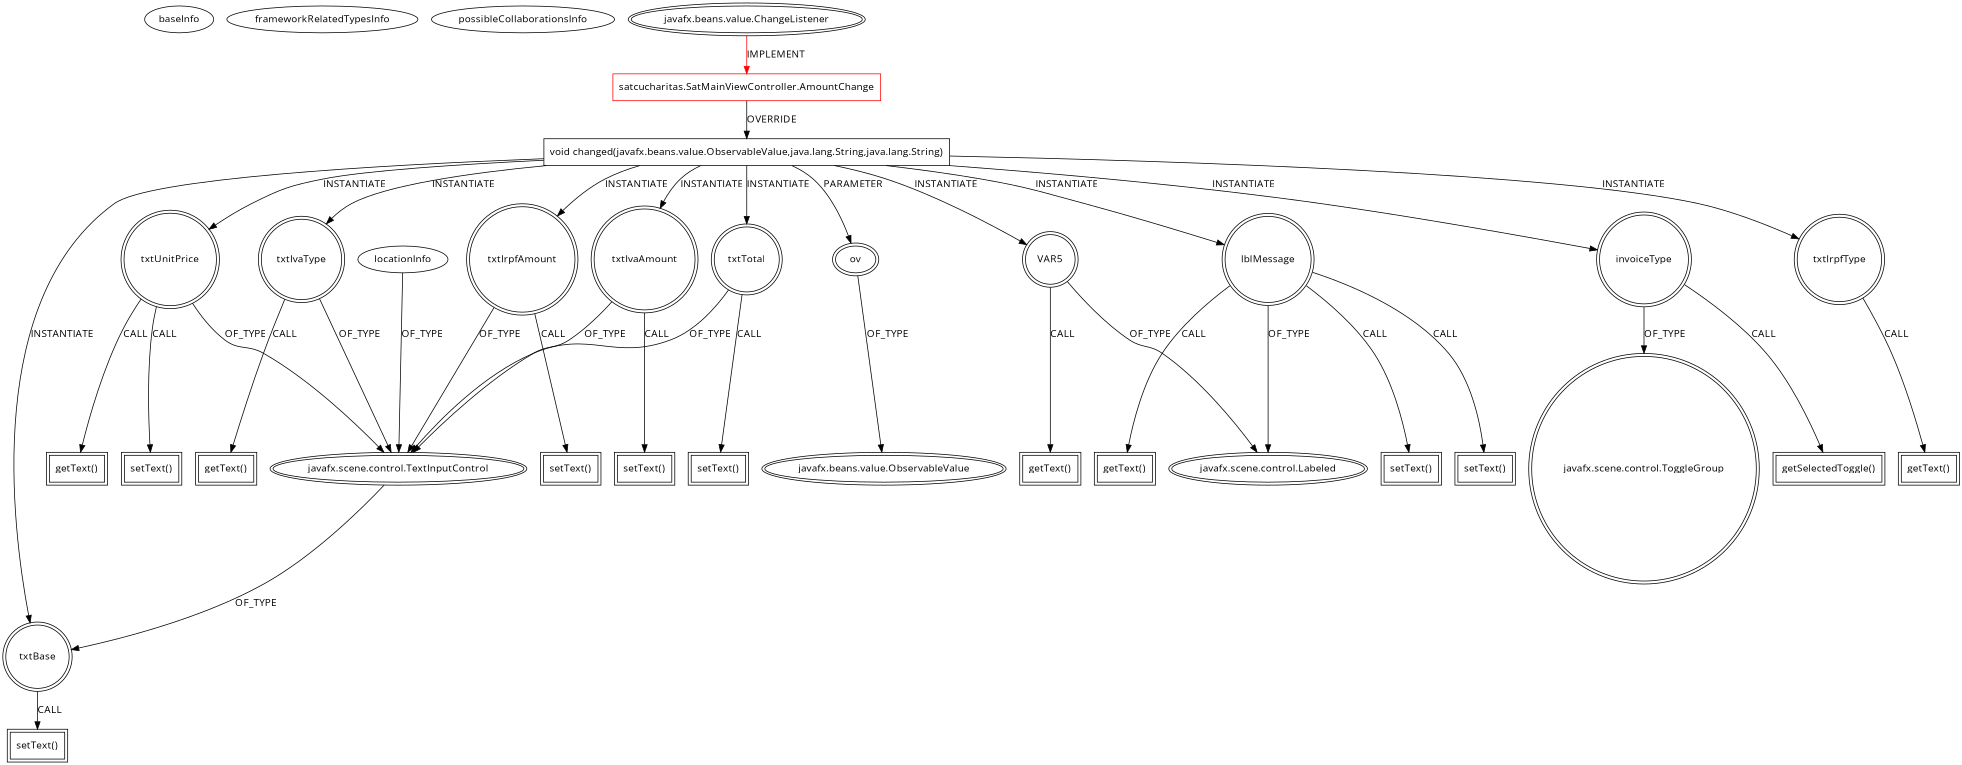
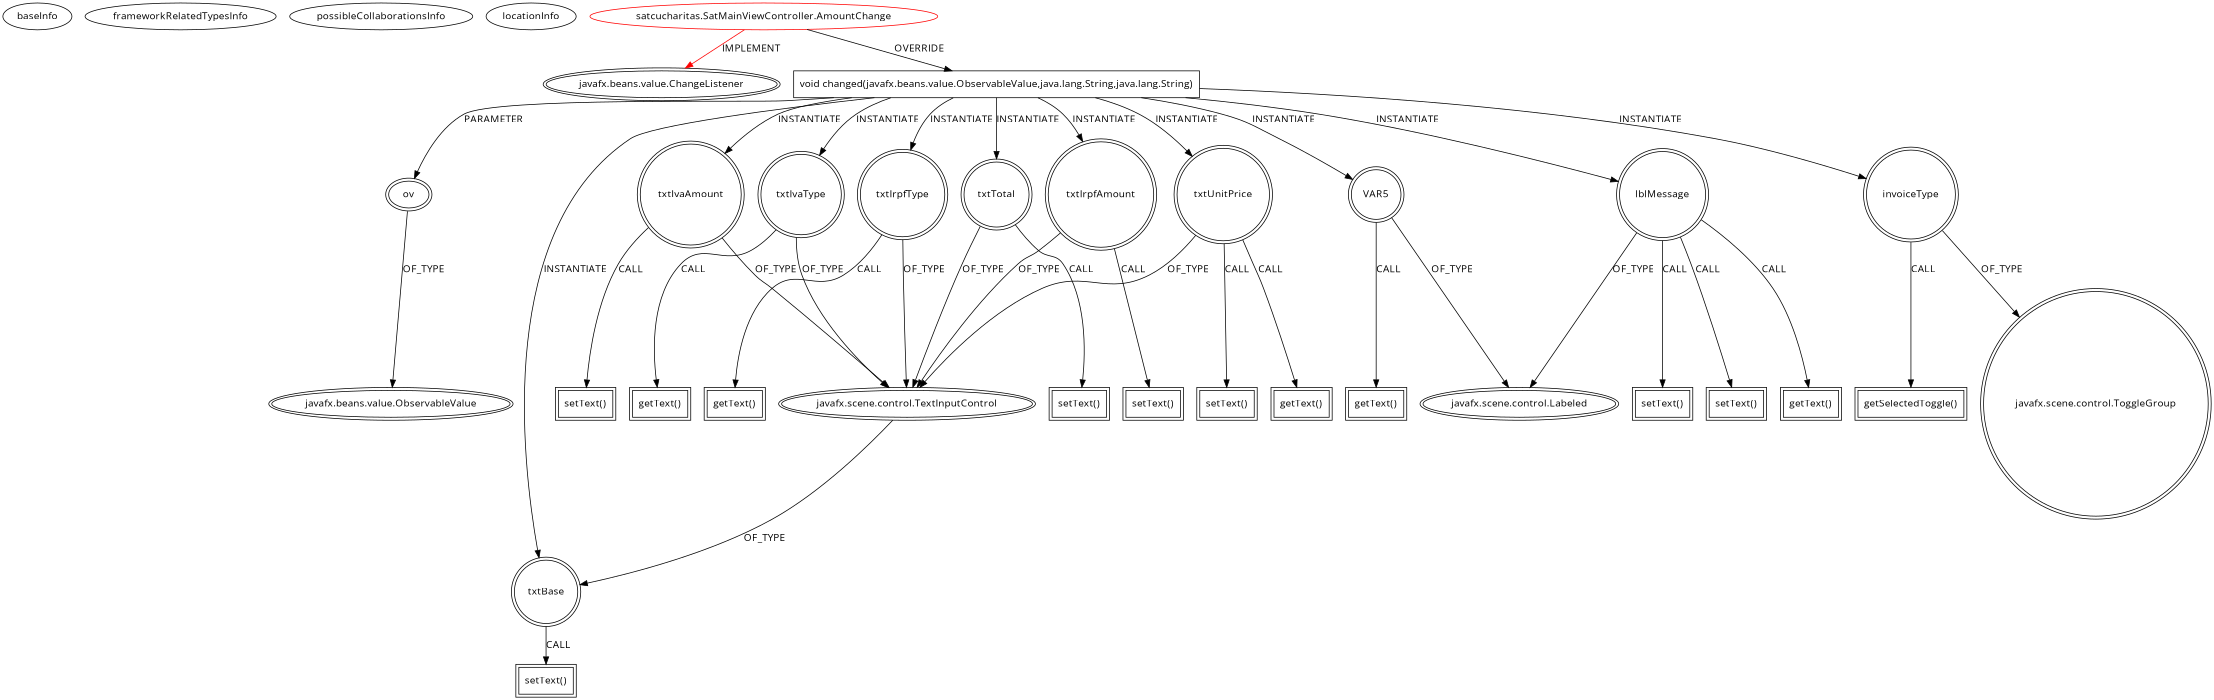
(747, 51) -> (718, 47)
(747, 87) -> (764, 16)
(401, 359) -> (904, 310)
